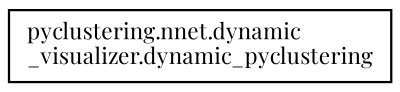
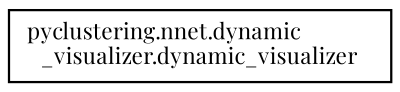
(200, 46) -> (200, 46)
